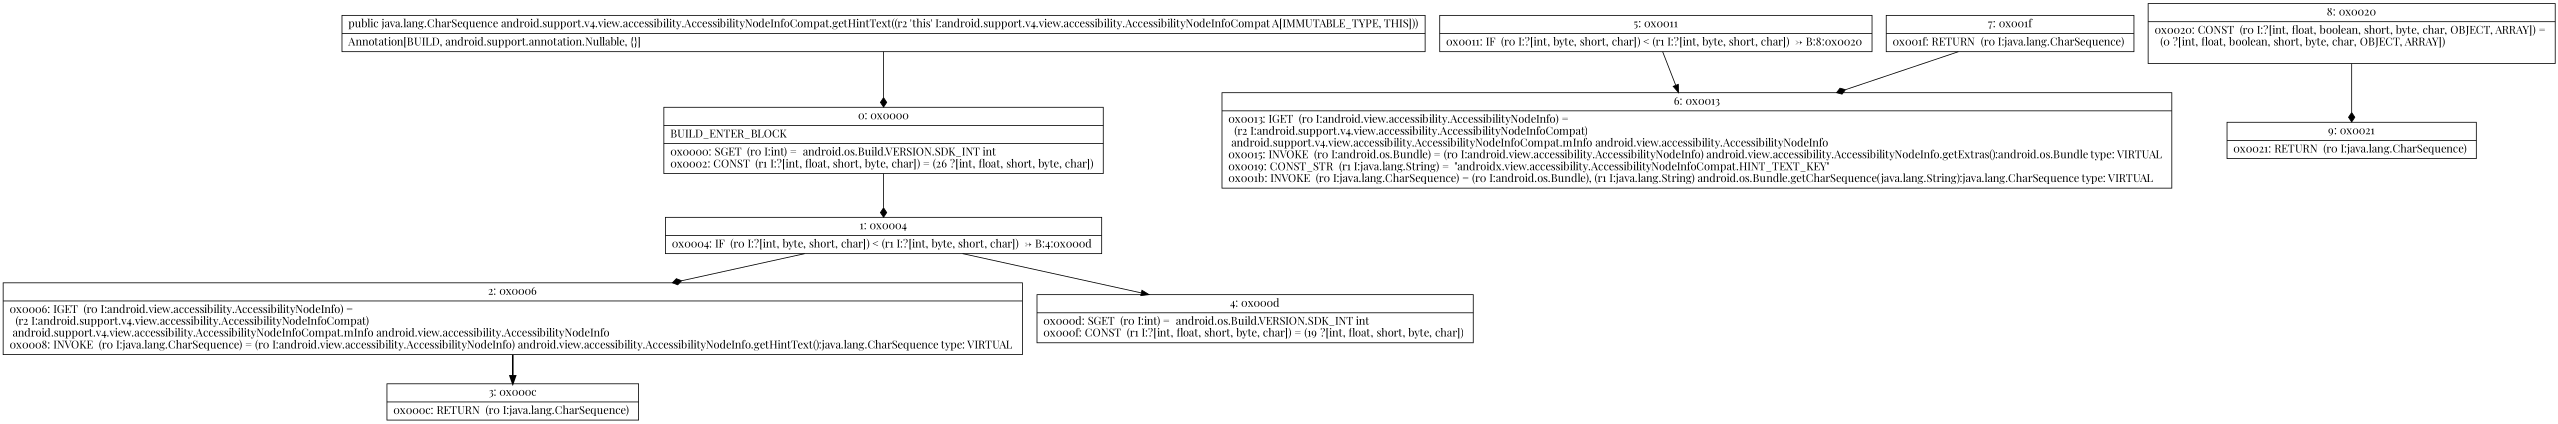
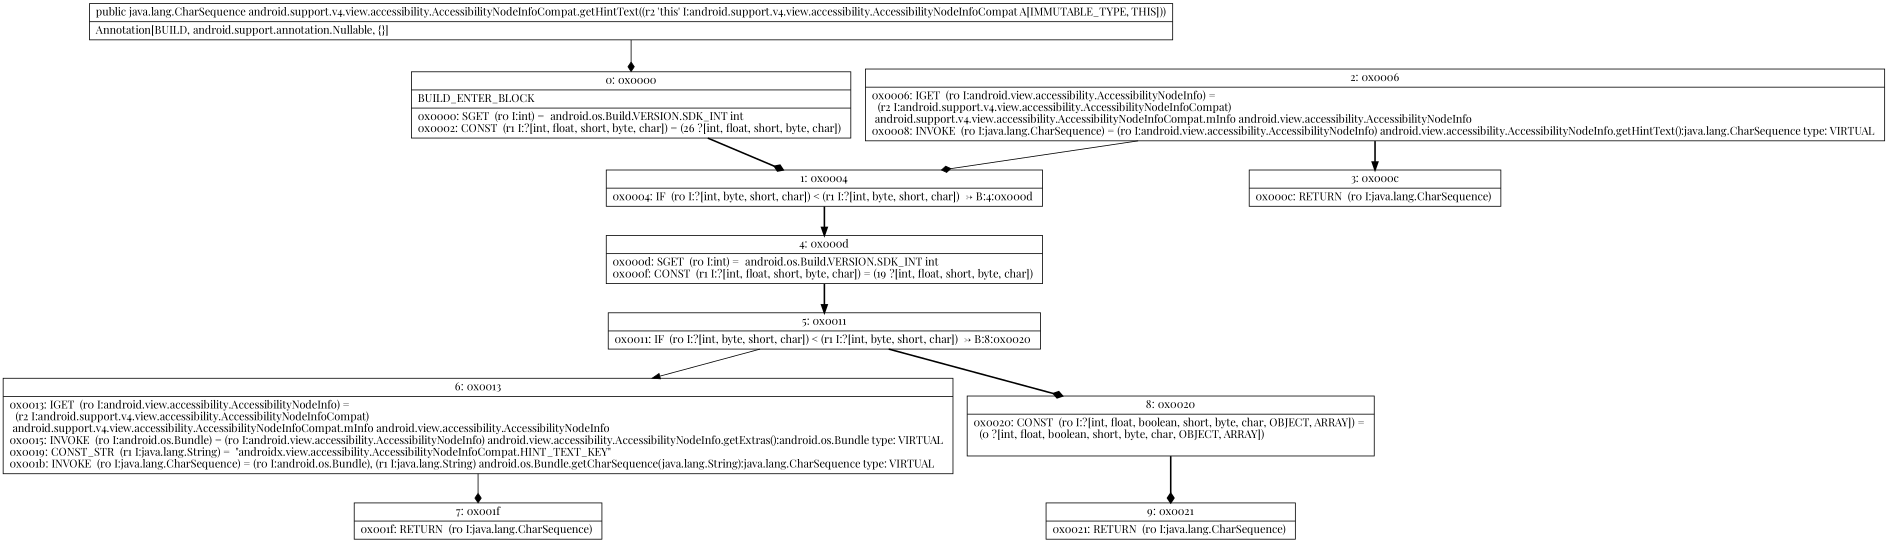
(1902, 71) -> (478, 483)
(2352, 88) -> (1171, 475)
(884, 191) -> (741, 152)
(743, 267) -> (1045, 155)
(1052, 273) -> (824, 217)
none -> (824, 294)
none -> (971, 371)
